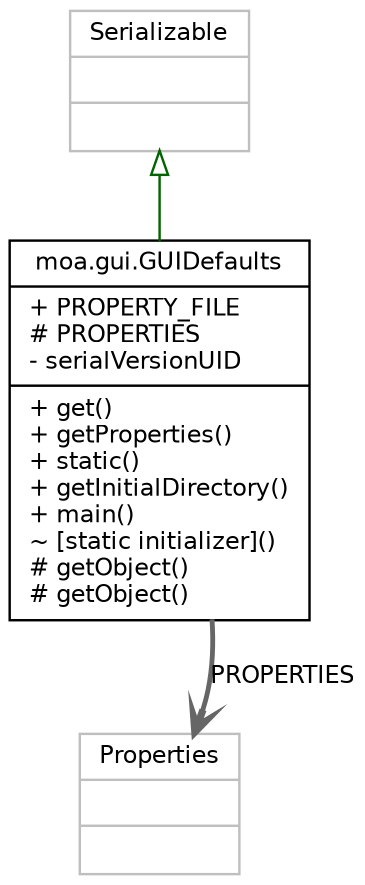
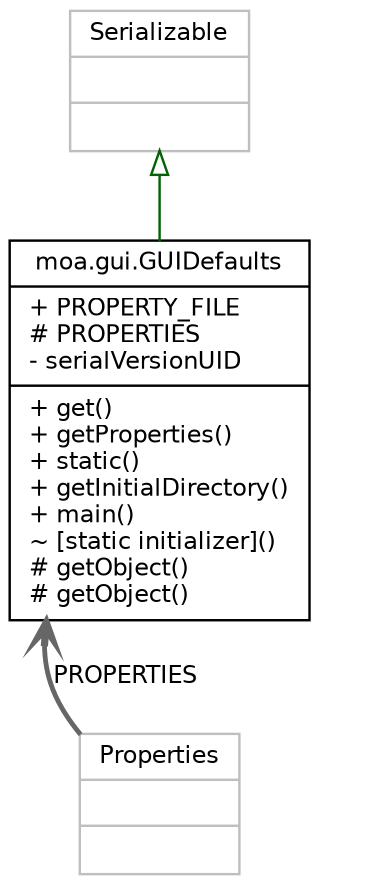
(212, 666) -> (54, 693)
